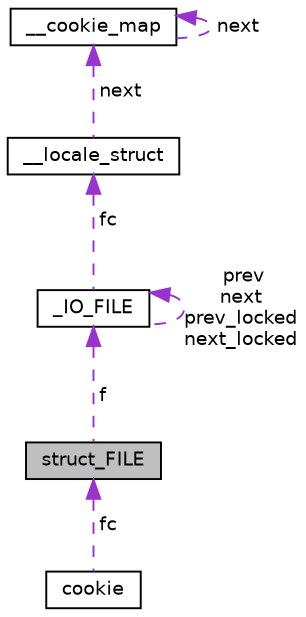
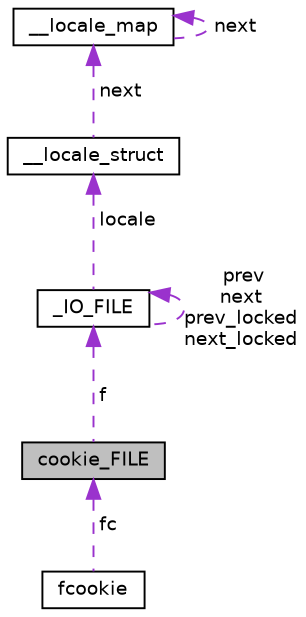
(93, 27) -> (93, 27)
(106, 221) -> (125, 221)
(93, 461) -> (93, 461)
(93, 590) -> (93, 590)
